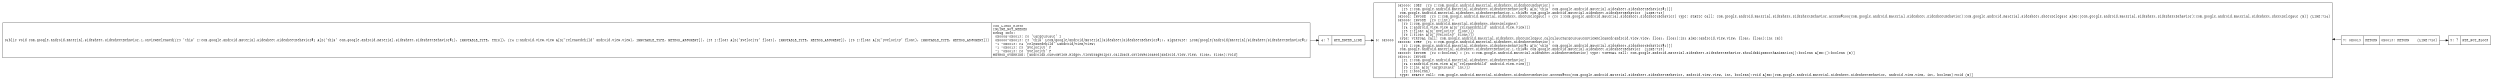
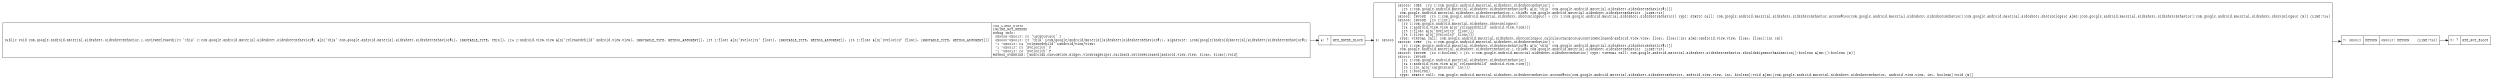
(2338, 39) -> (2335, 41)
(1348, 40) -> (1348, 40)
